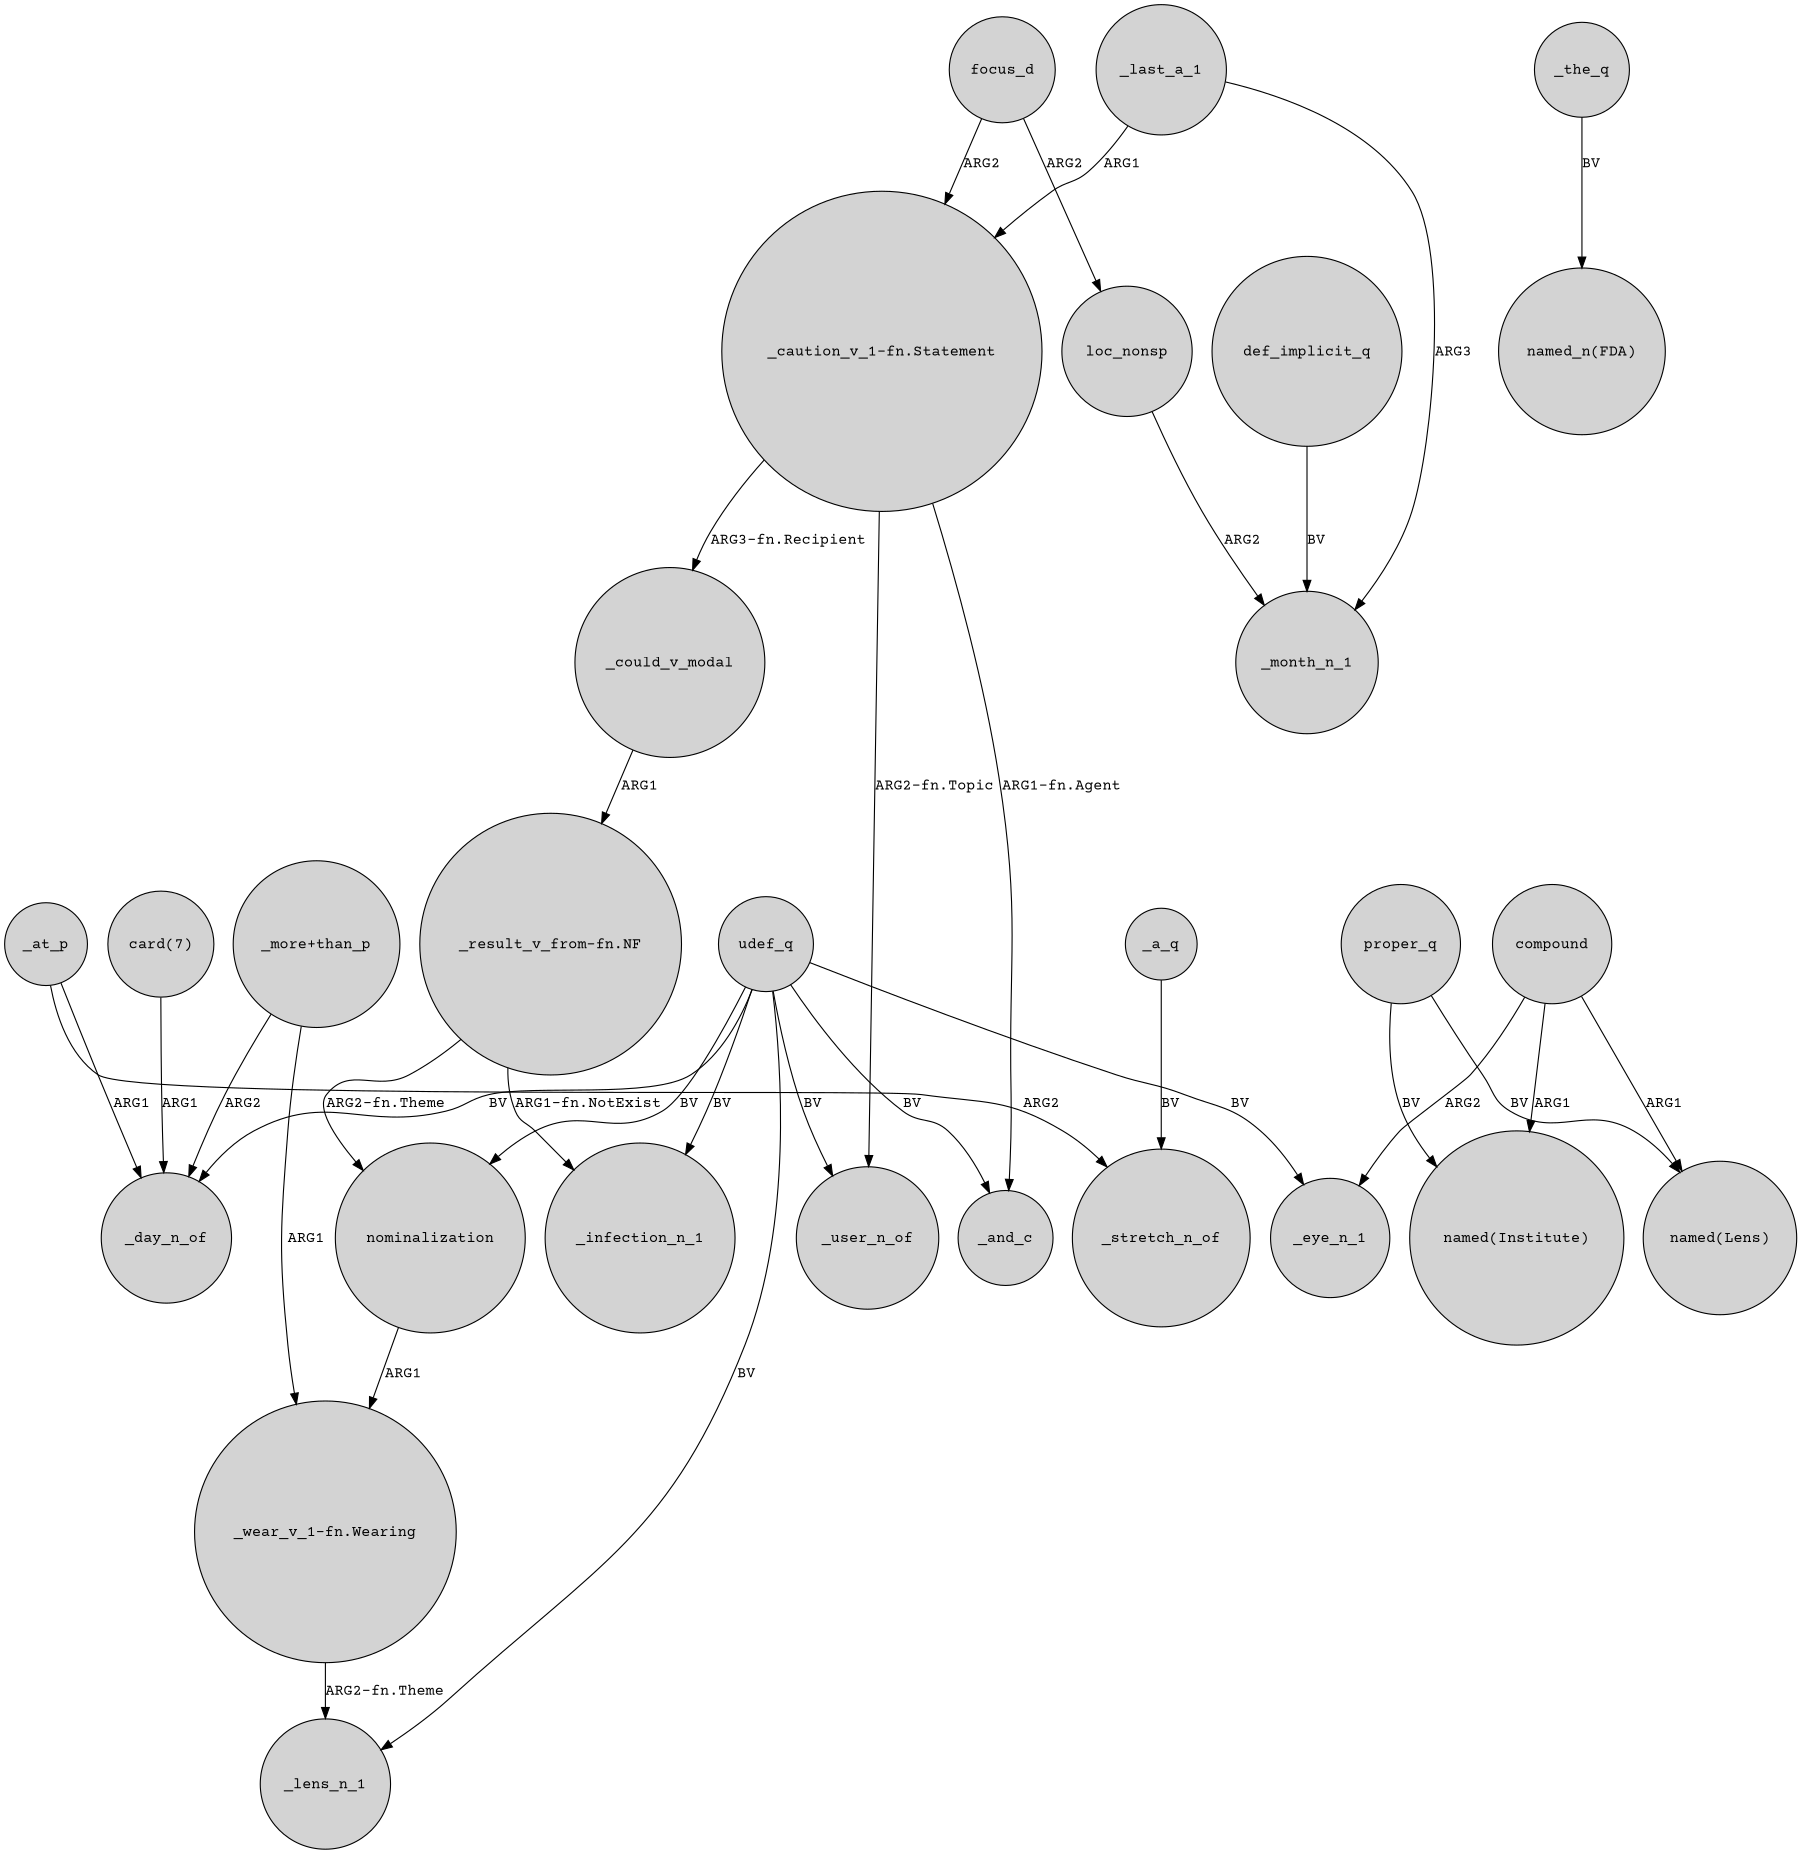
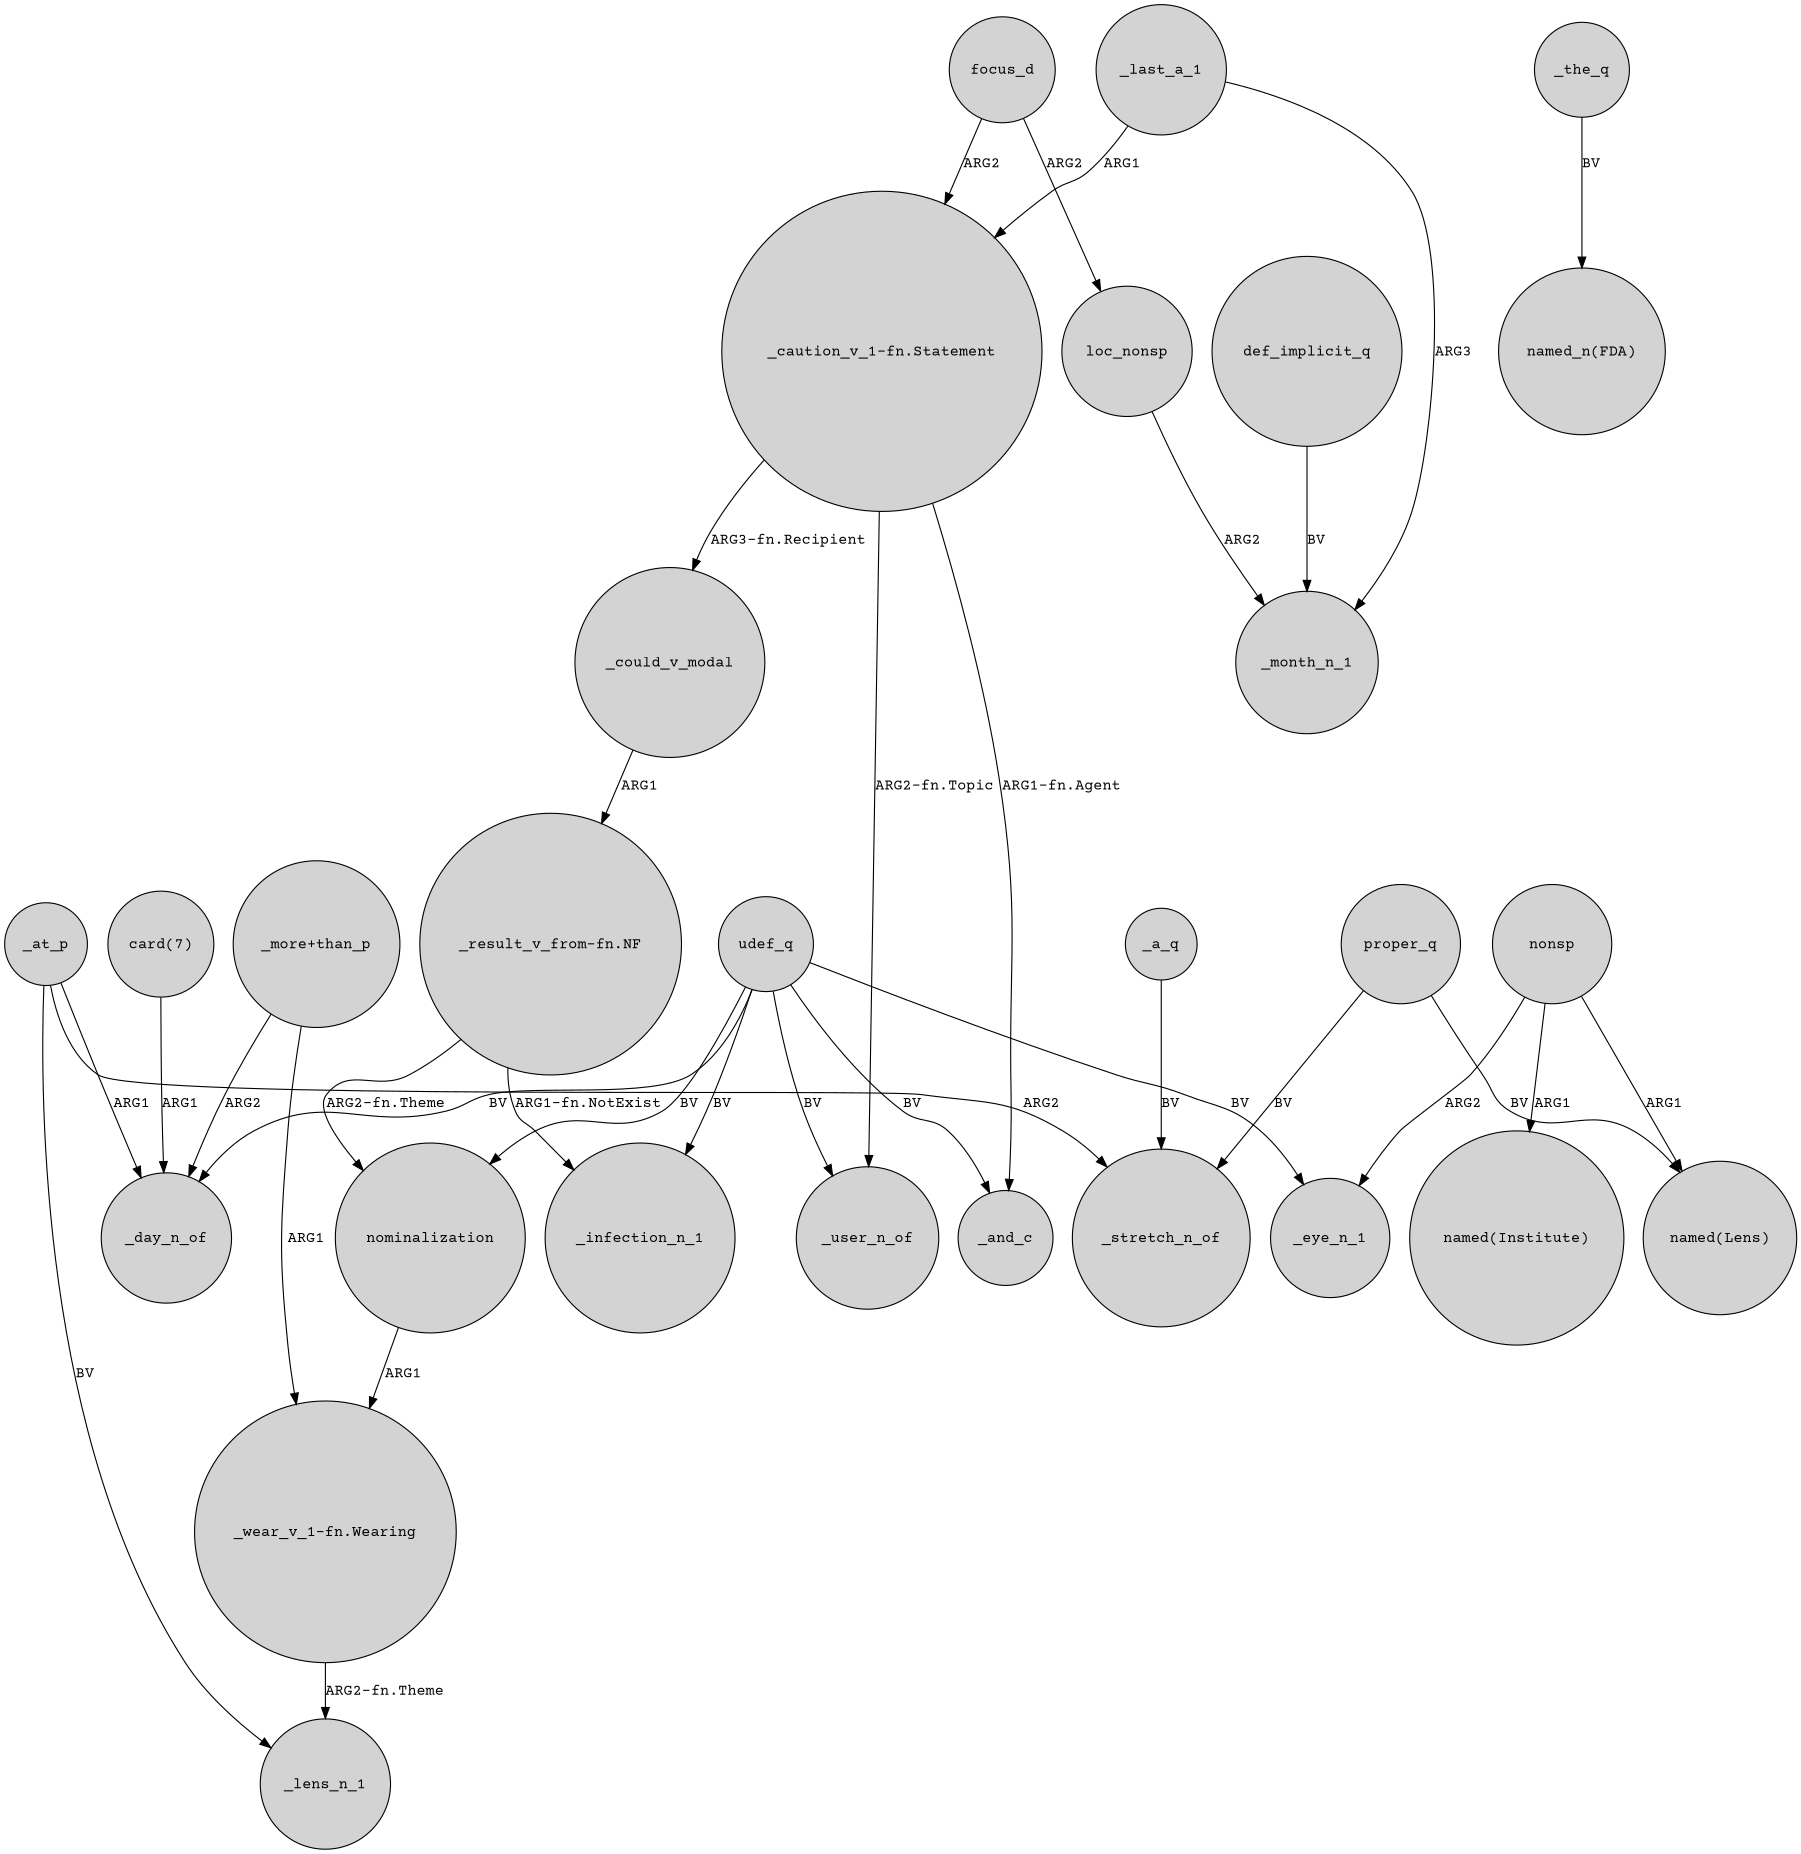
(1552, 944) -> (1552, 944)
(1394, 1085) -> (1294, 1075)
(707, 1428) -> (78, 1389)
